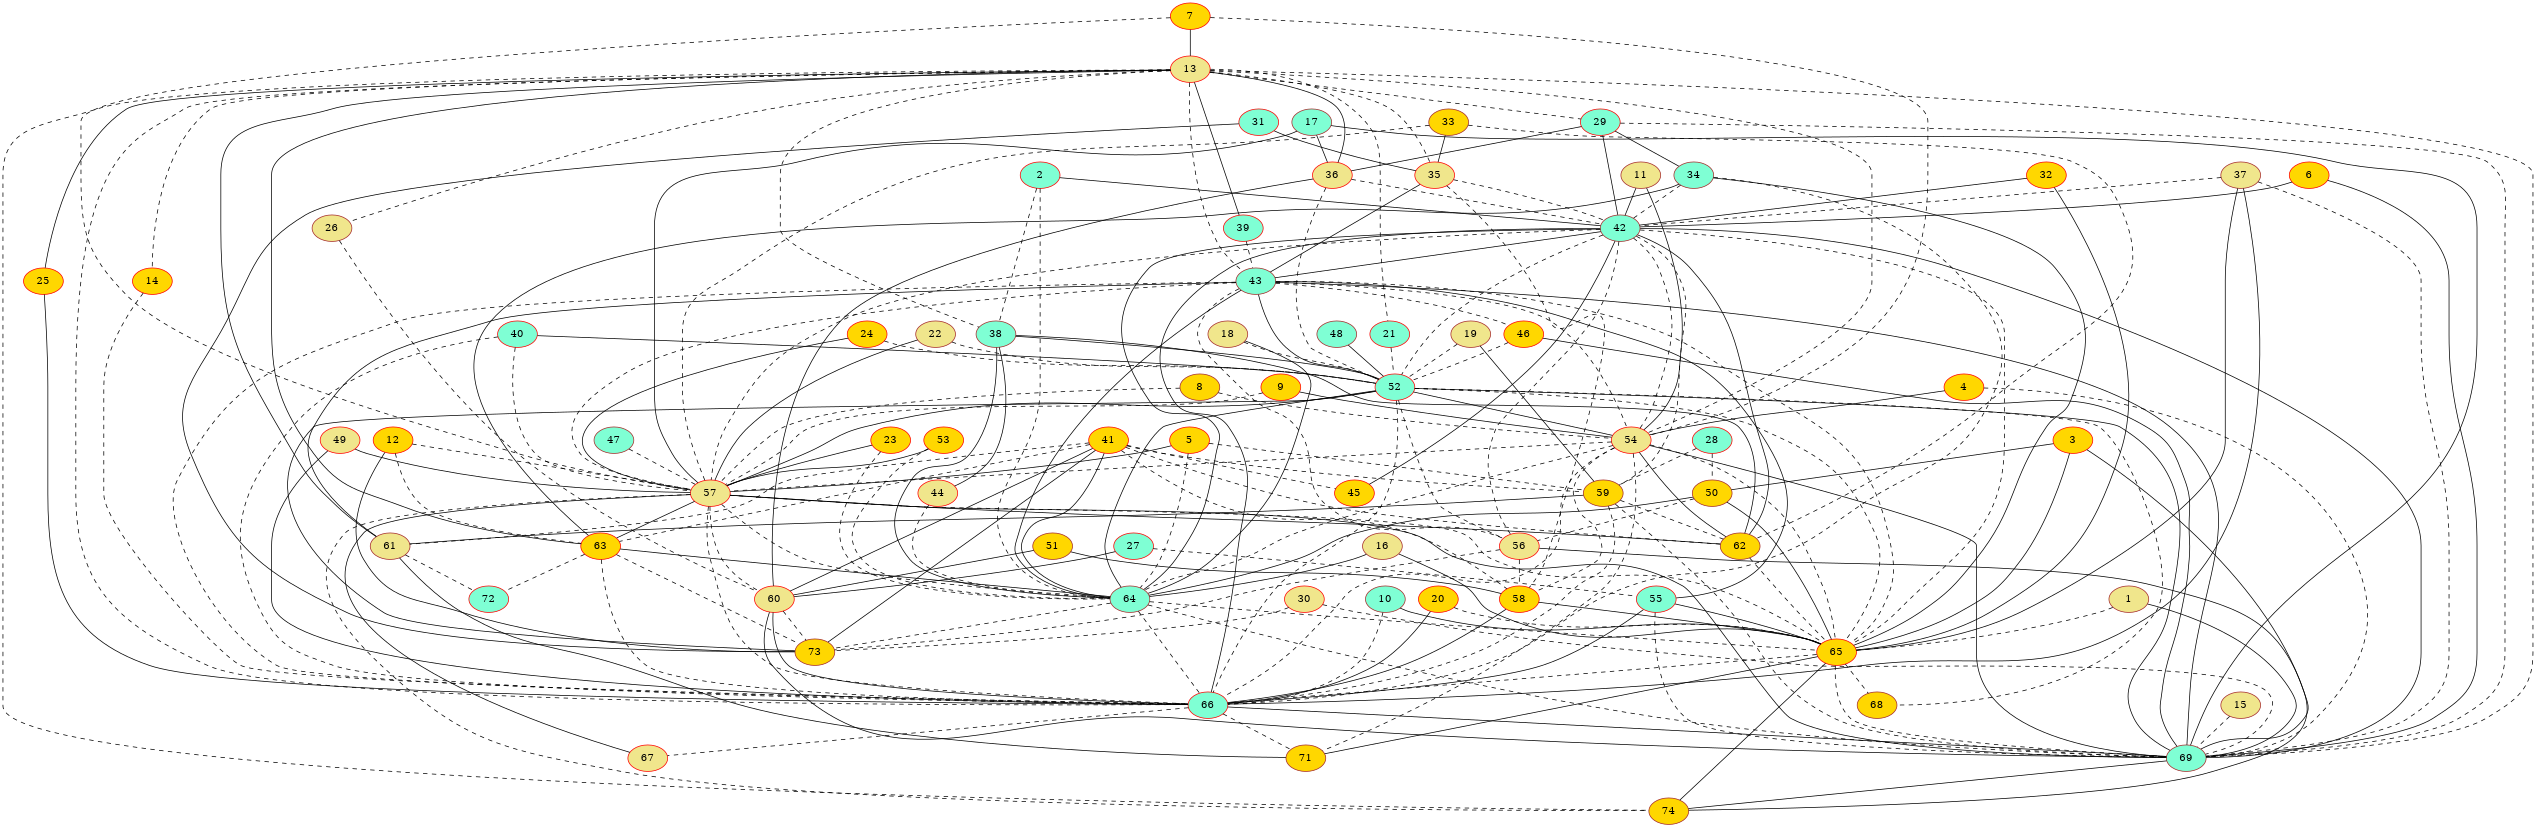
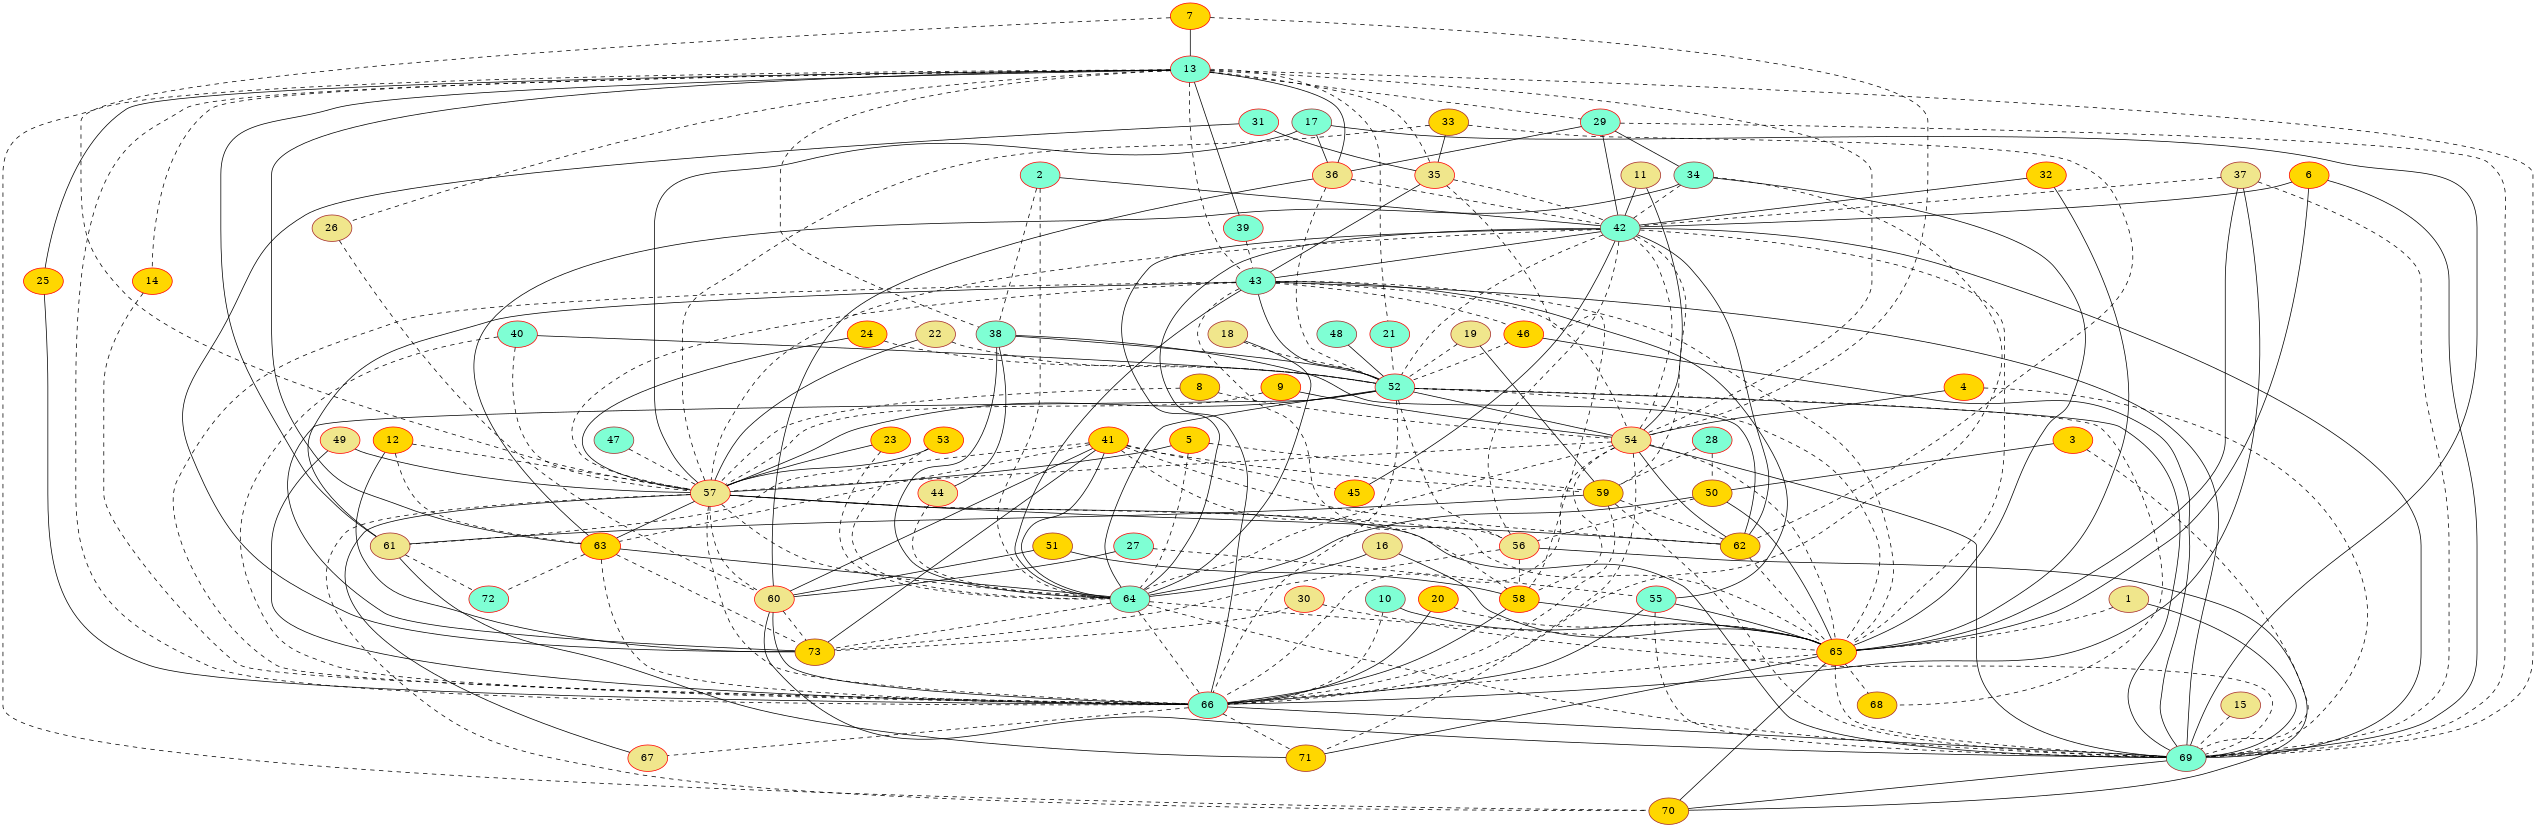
(1190, 69) -> (1190, 69)
(1997, 588) -> (2201, 511)
(2259, 608) -> (2259, 608)
(1669, 811) -> (1669, 811)
